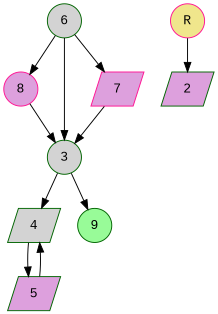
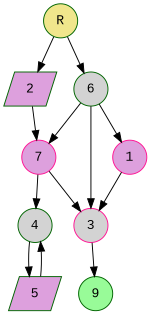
(188, 21) -> (61, 21)
none -> (74, 51)
(21, 89) -> (130, 157)
(117, 89) -> (39, 157)
none -> (34, 118)
(64, 157) -> (91, 225)
(52, 186) -> (37, 187)
(34, 225) -> (35, 225)
